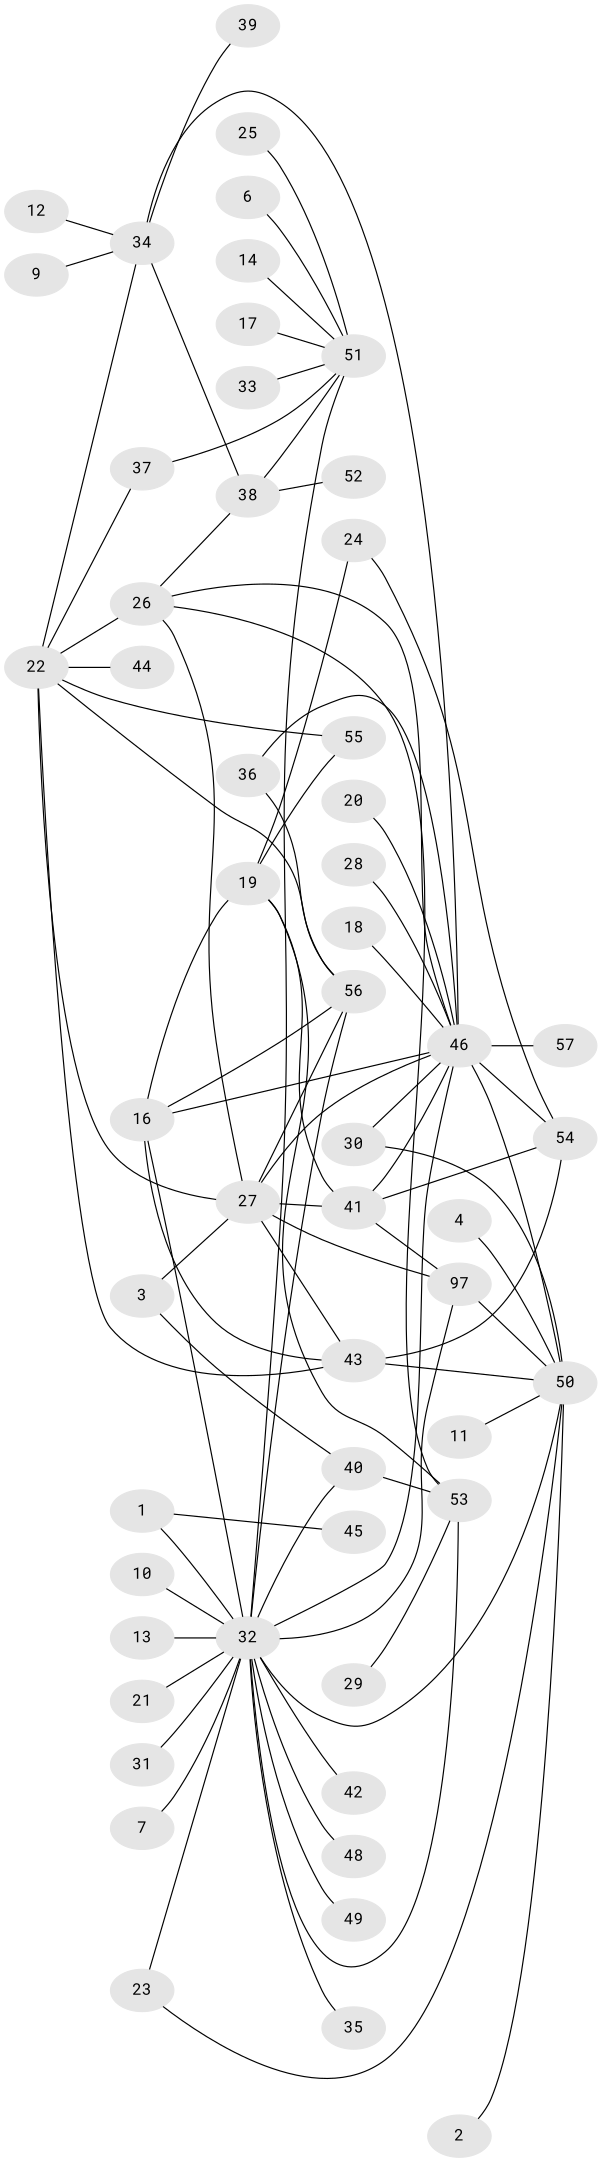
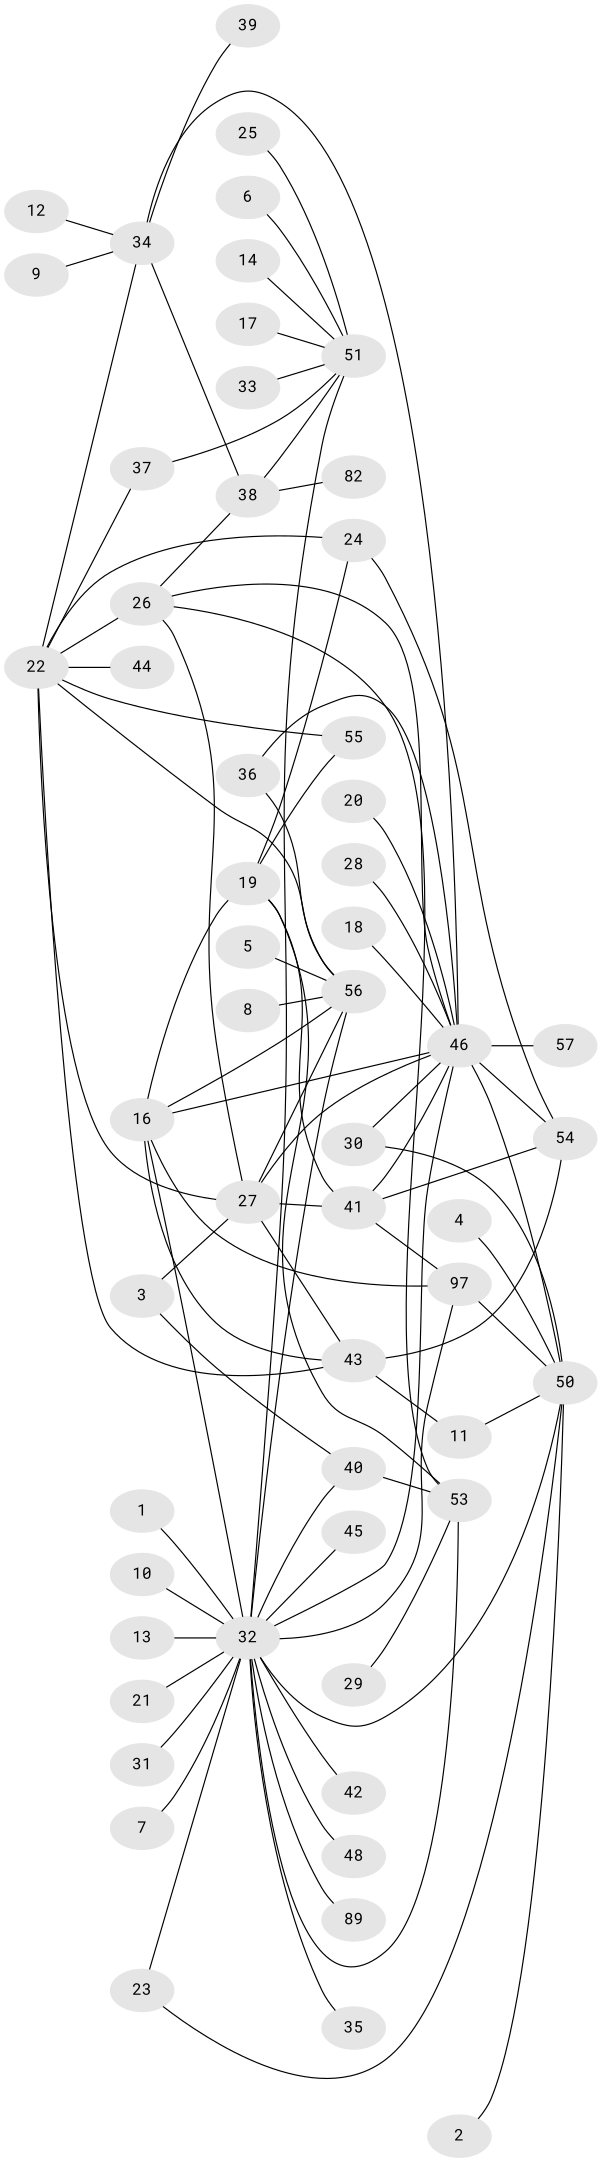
(354, 477) -> (354, 477)
none -> (165, 550)
none -> (248, 947)
none -> (248, 1010)
(349, 1250) -> (263, 1260)
(459, 1372) -> (402, 1395)
(248, 1522) -> (301, 1585)
(354, 1920) -> (354, 1920)
